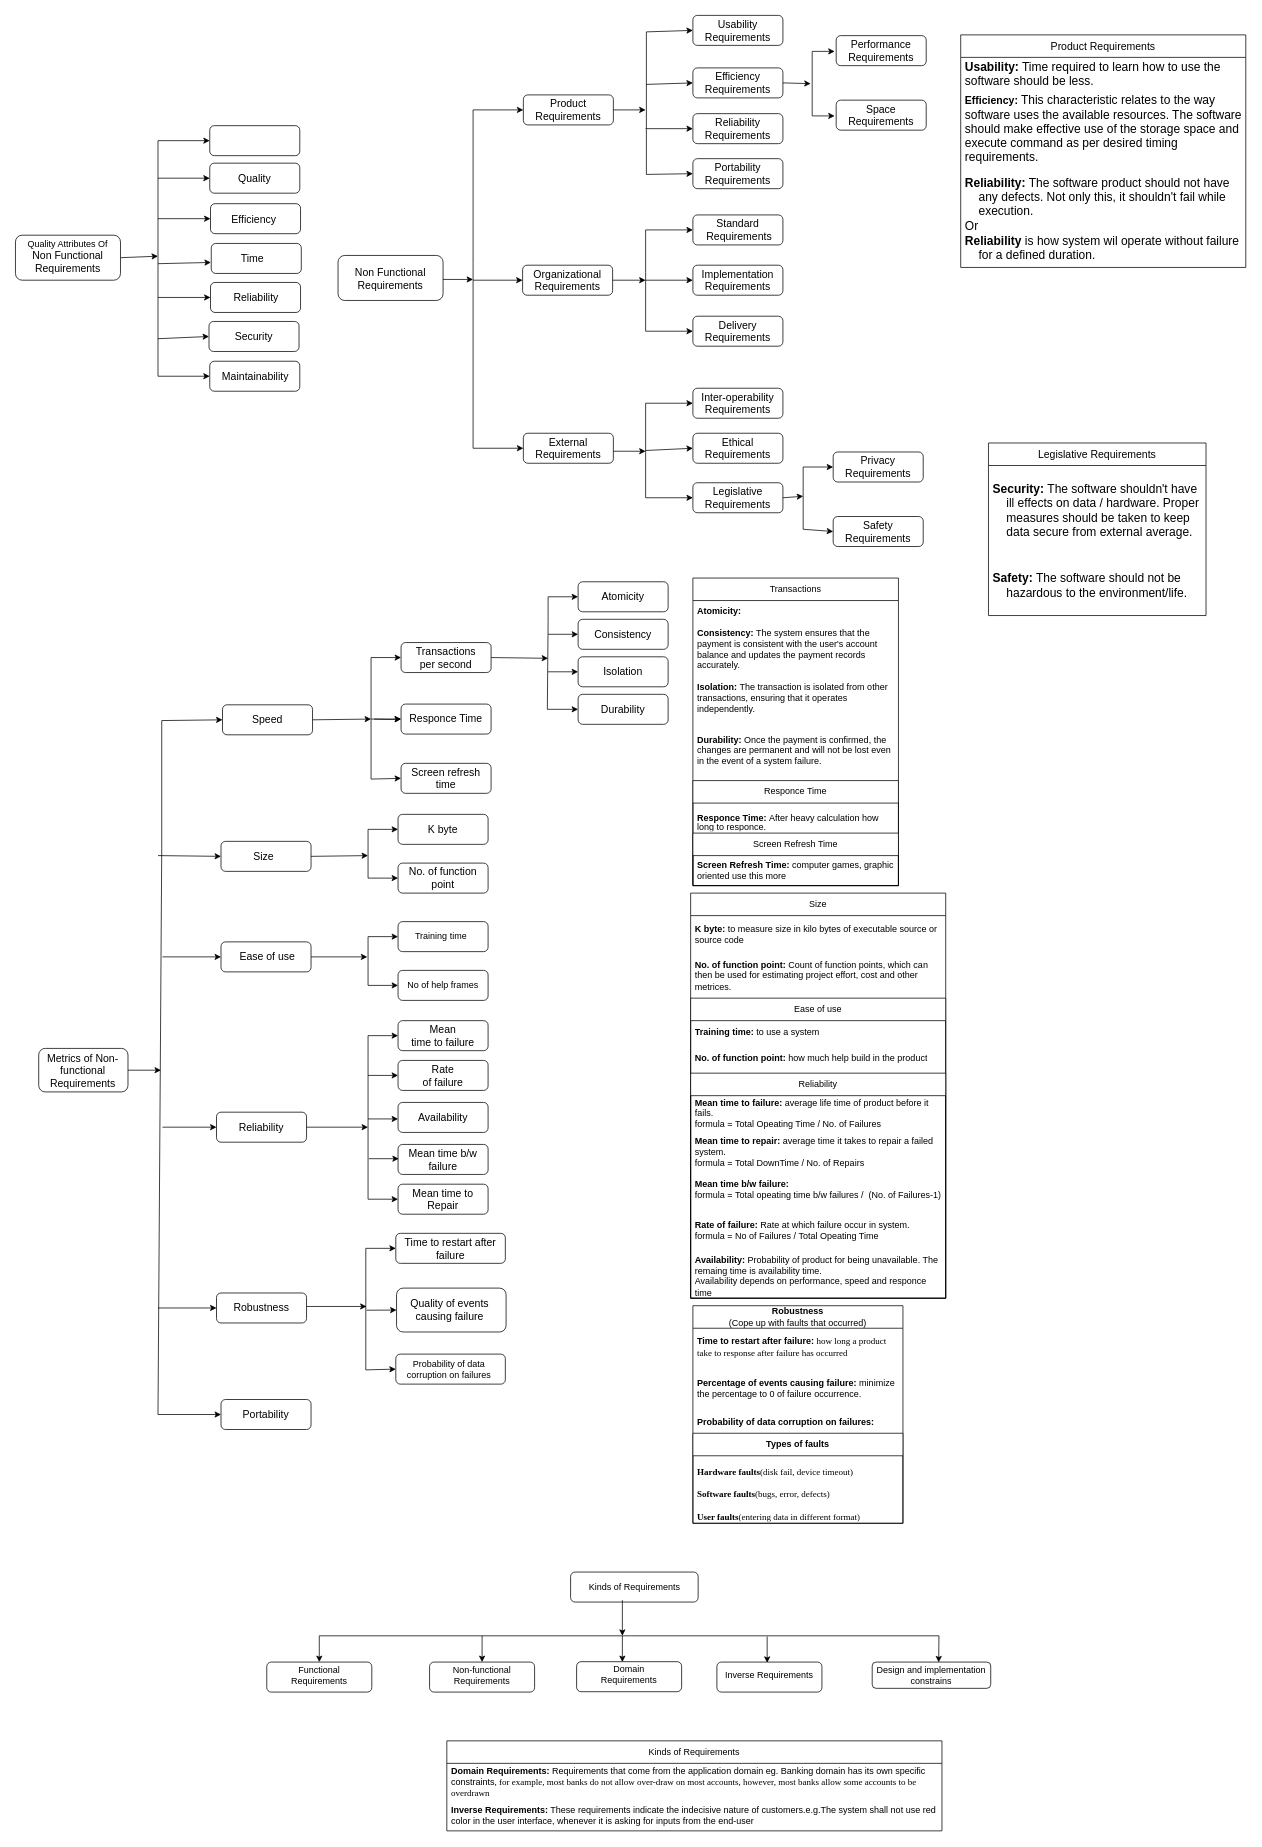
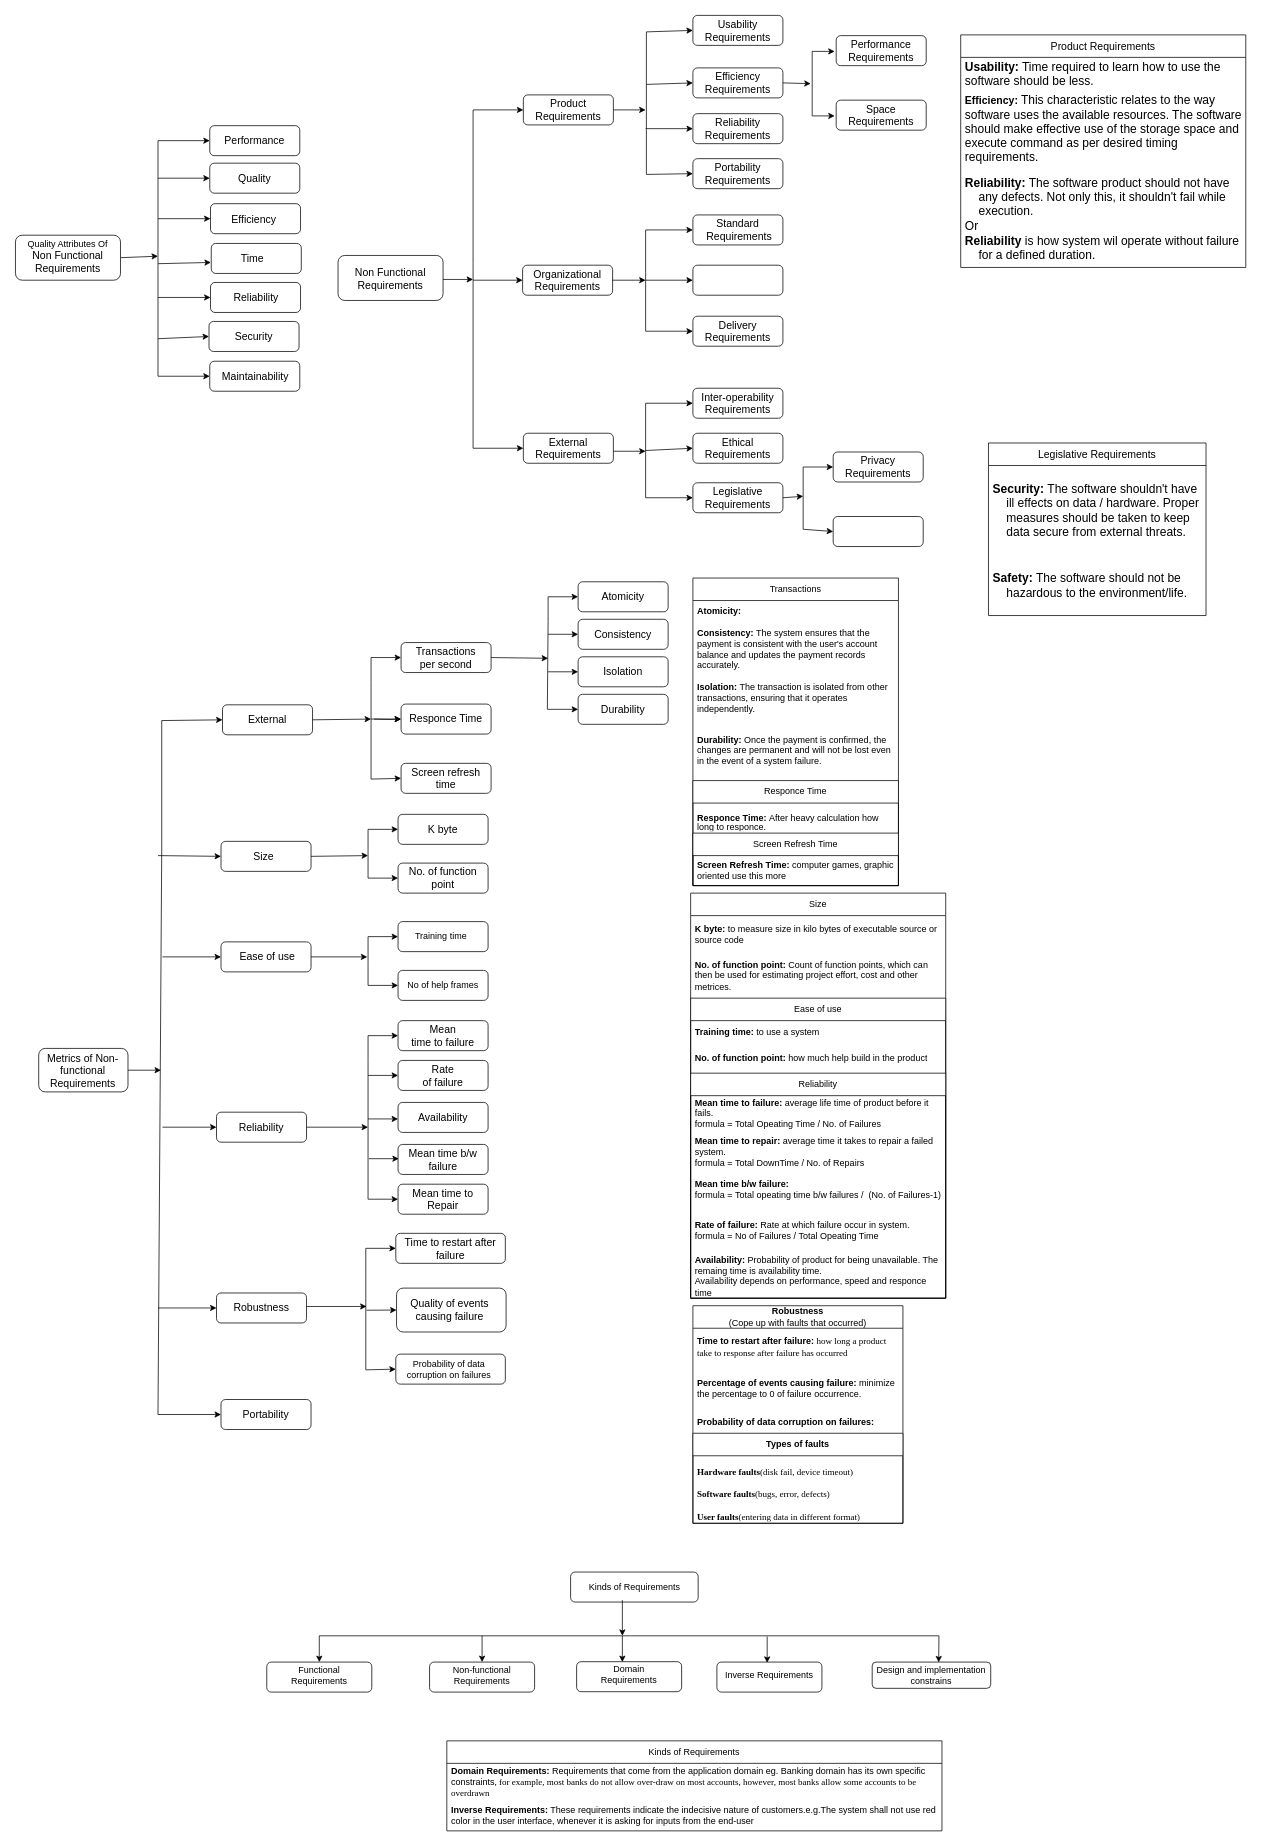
none -> (255, 141)
(738, 280) -> none
(1098, 510) -> (1098, 510)
(878, 531) -> none
(267, 720) -> (267, 720)
